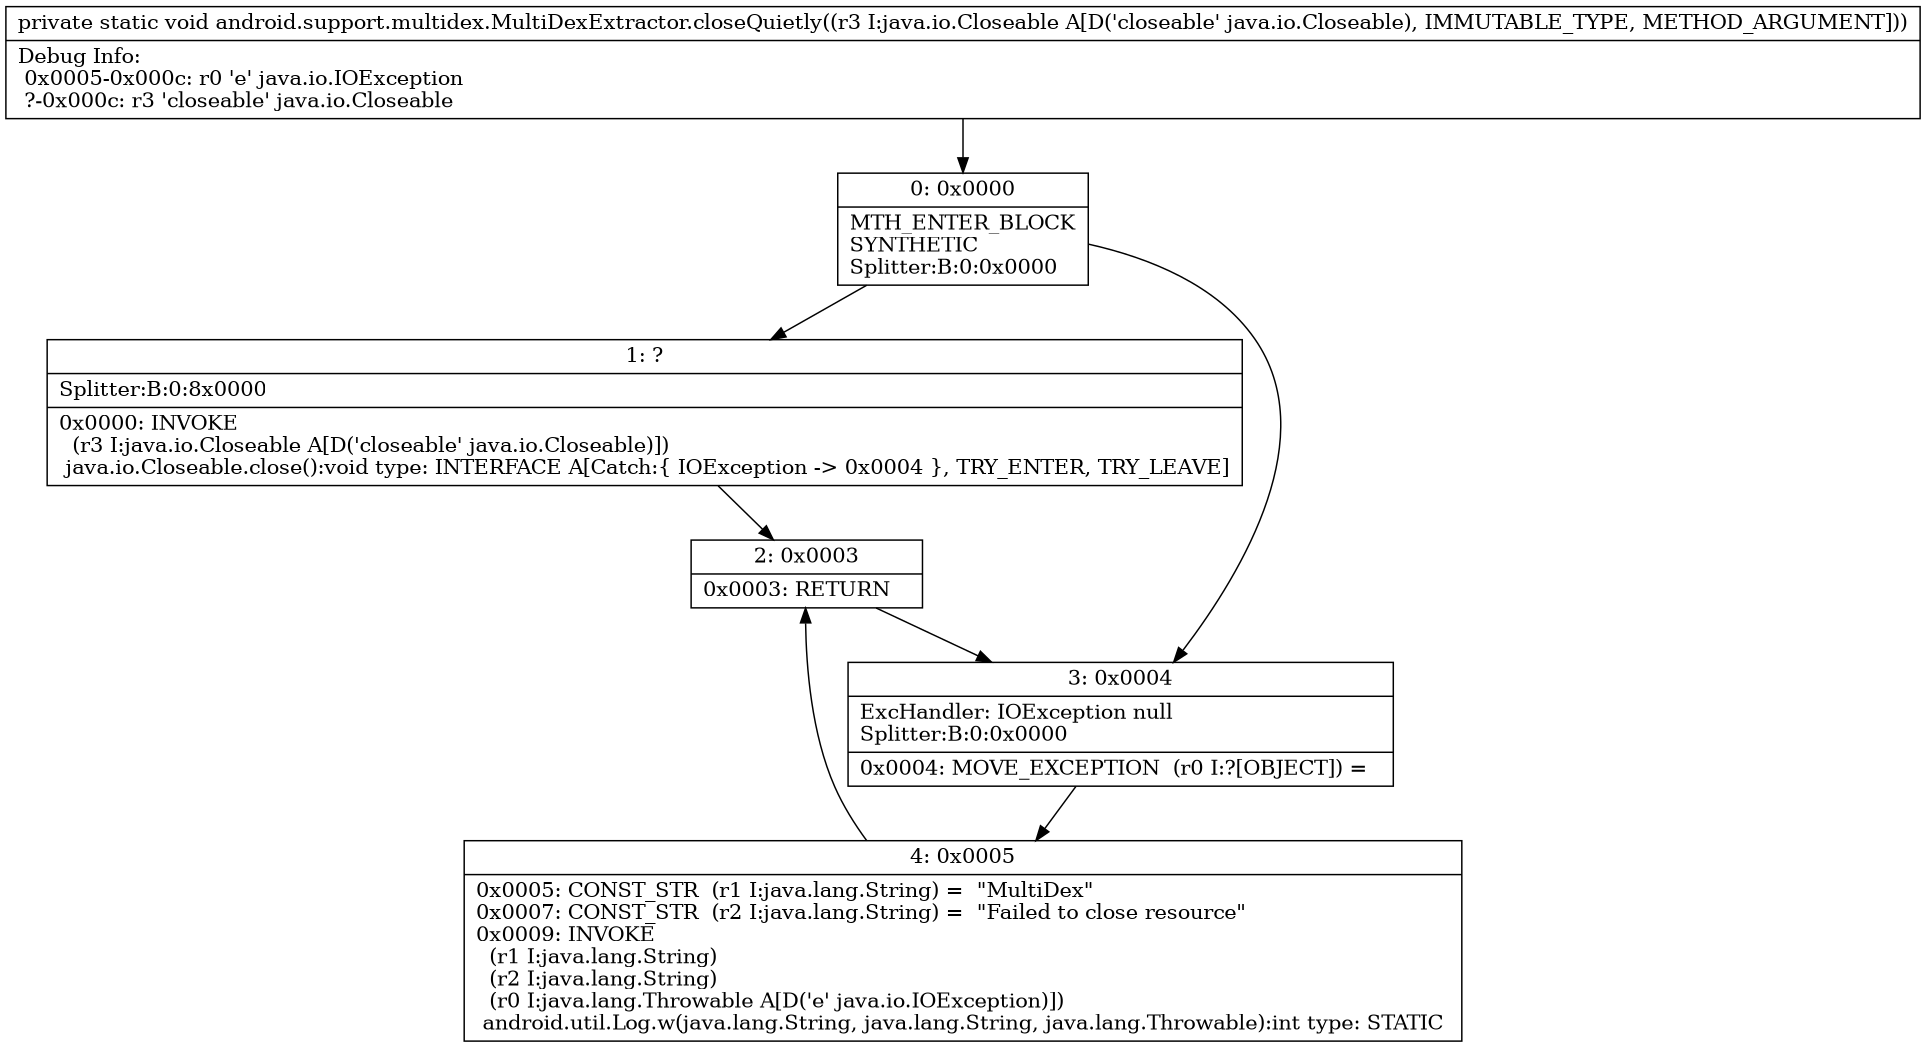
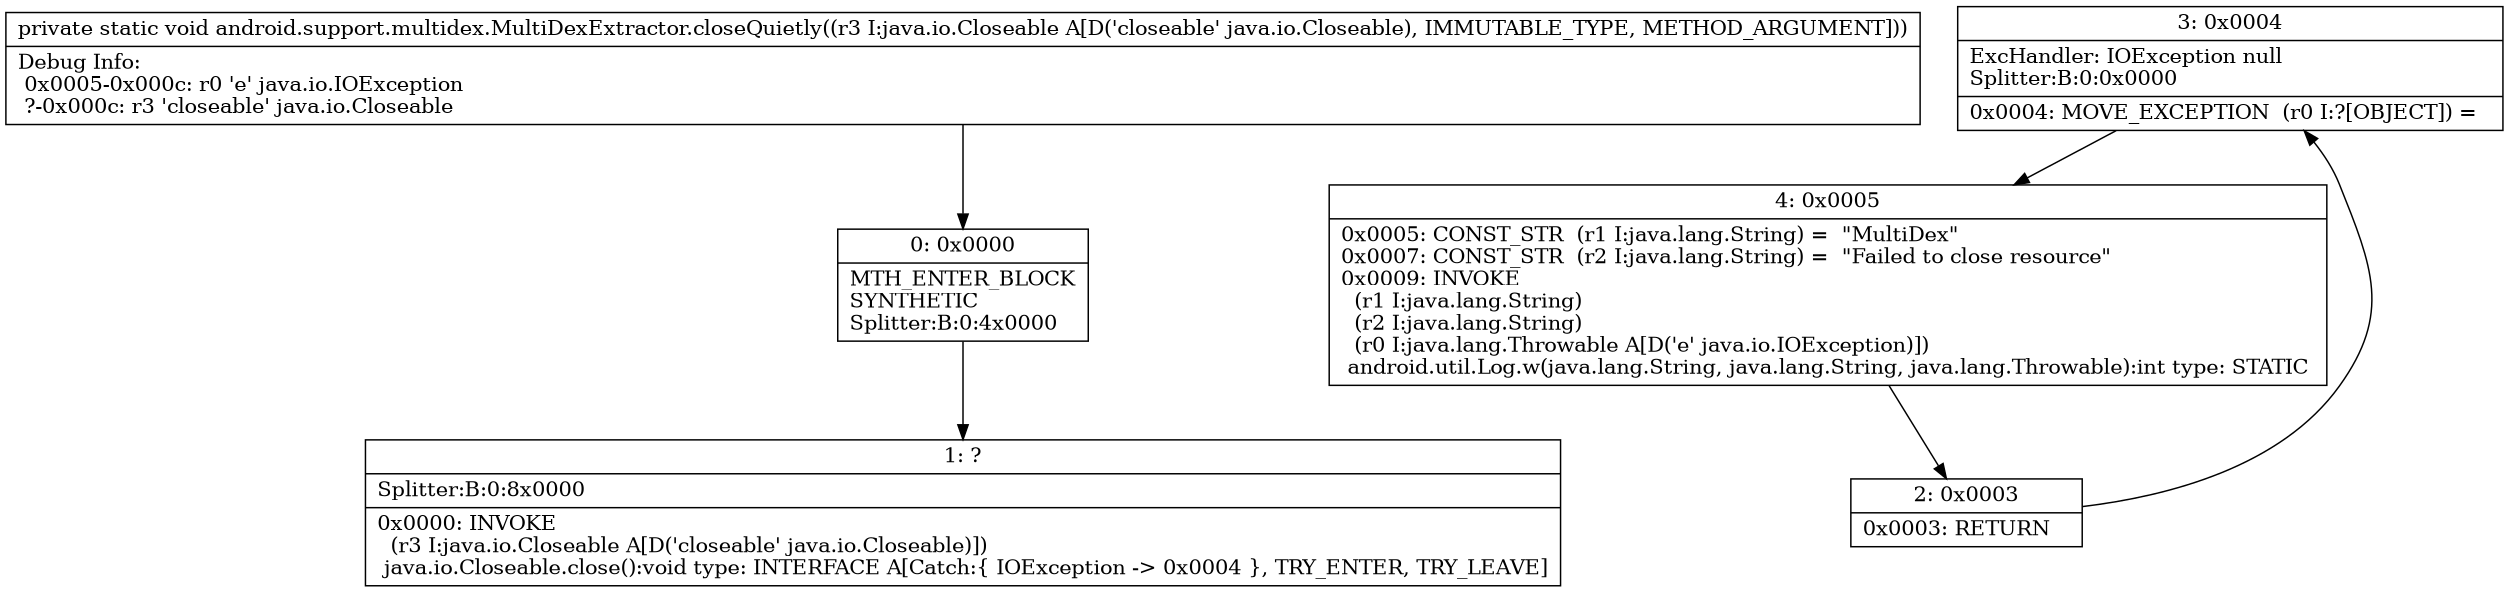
(954, 267) -> (954, 323)
(1279, 406) -> none
(740, 508) -> none
